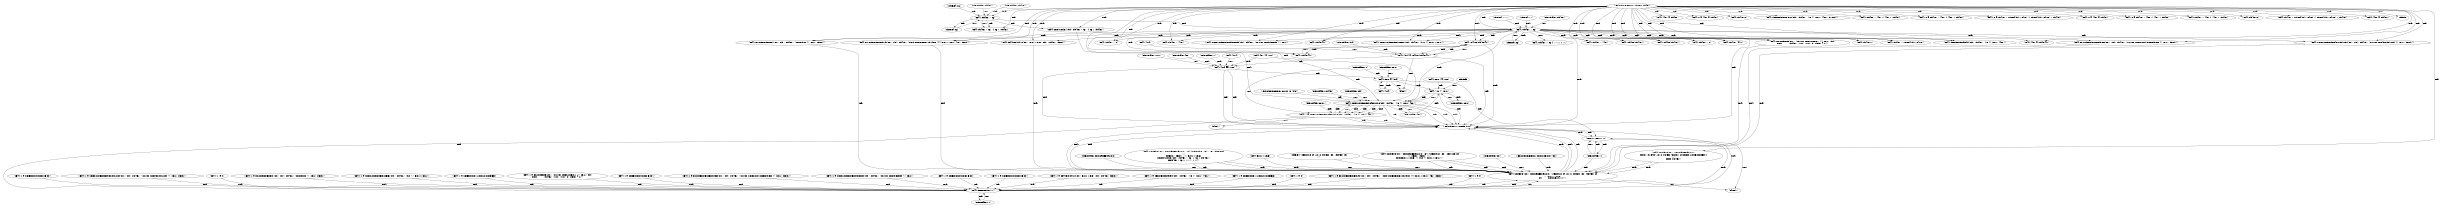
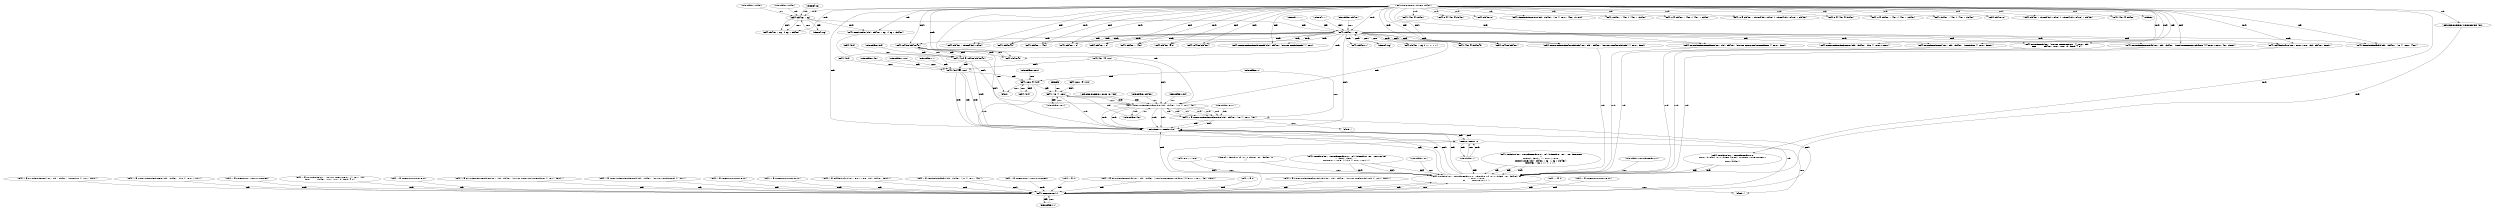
(1739, 38) -> (2103, 8)
